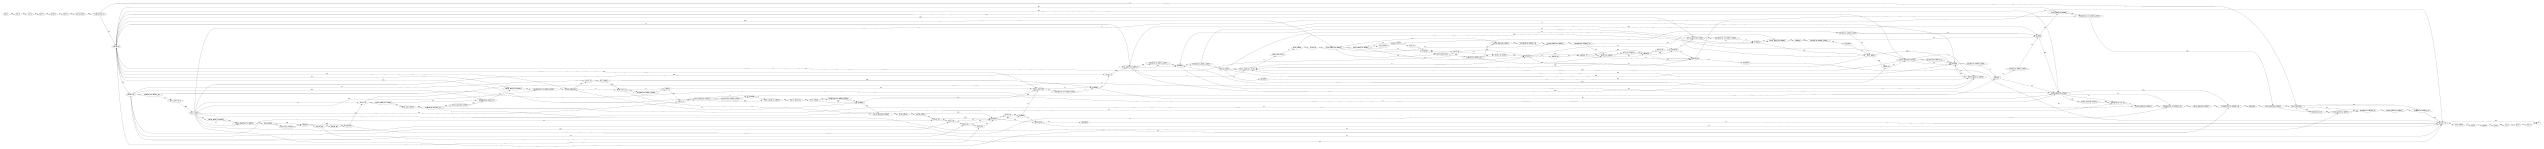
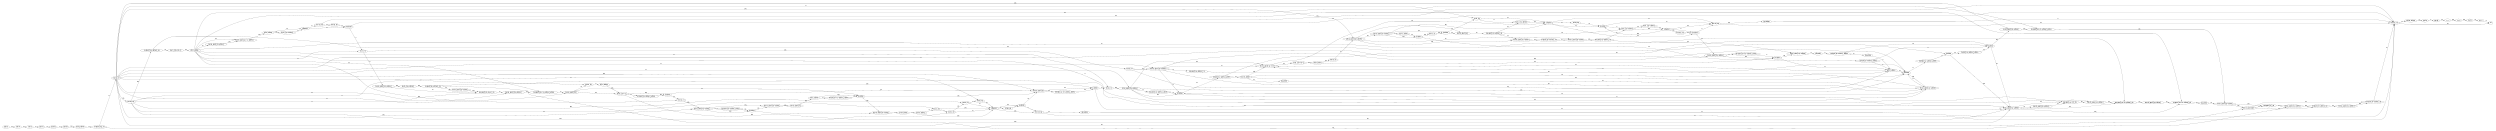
(1878, 61) -> (1510, 87)
